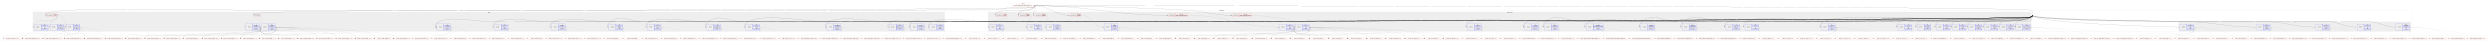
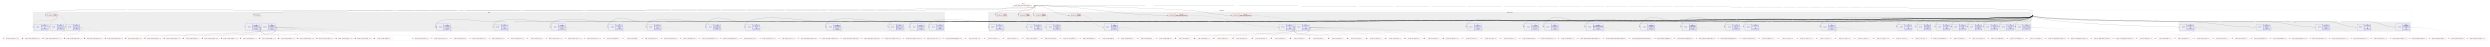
(403, 38) -> none
